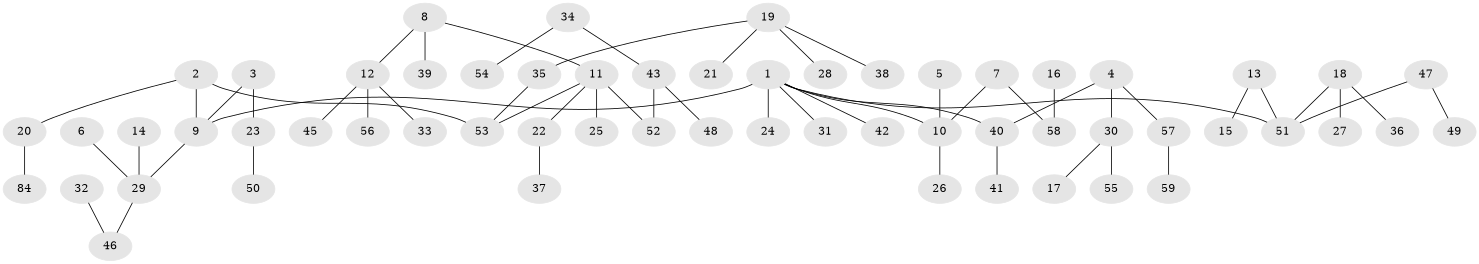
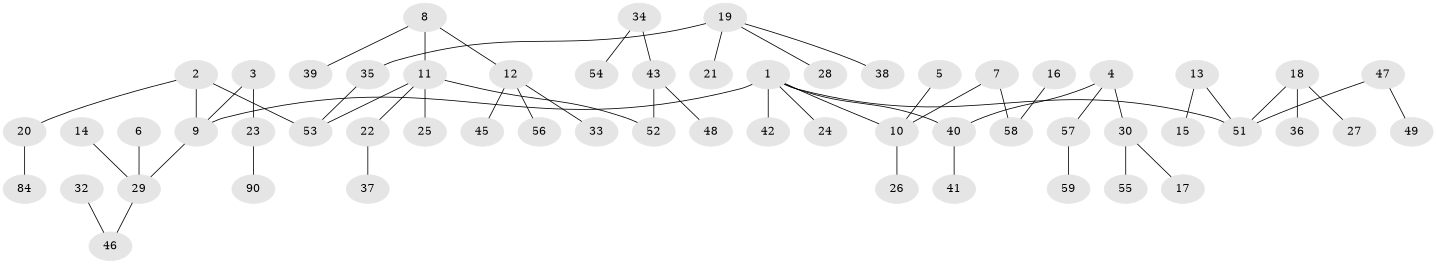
(825, 132) -> none
(253, 189) -> (253, 189)
